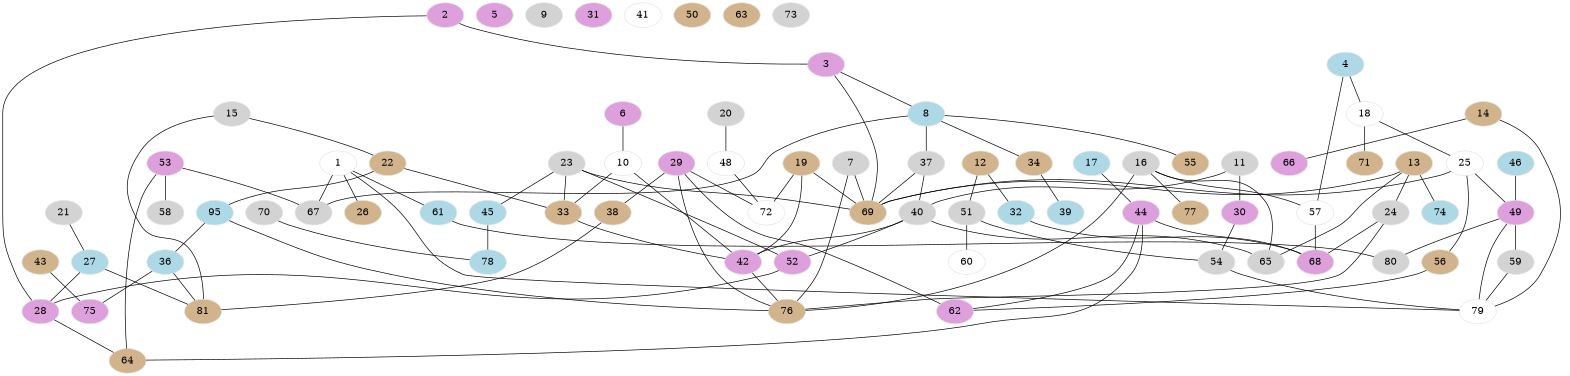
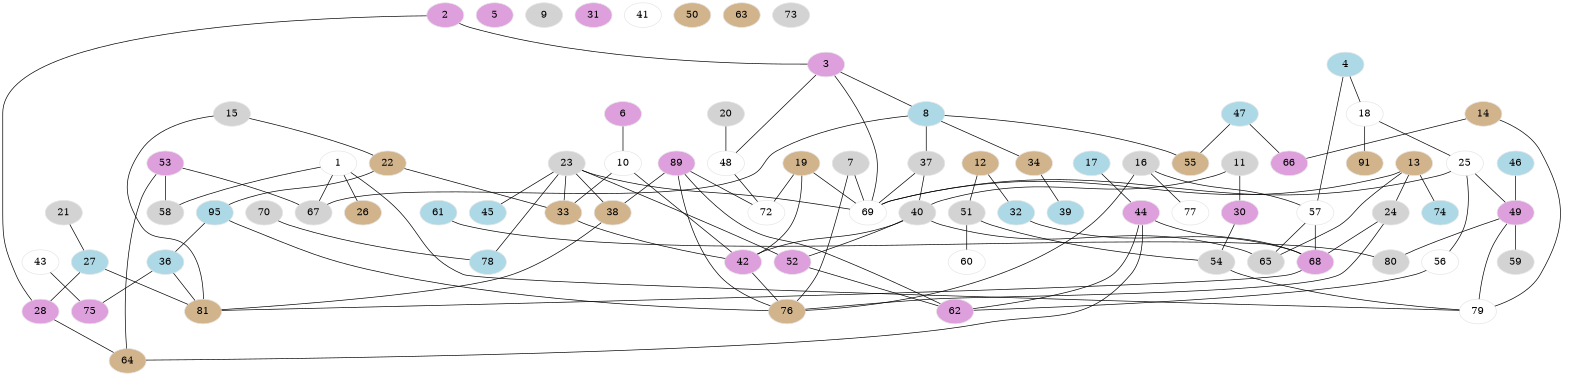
none -> (776, 114)
none -> (1240, 114)
(677, 163) -> (677, 163)
(1365, 163) -> (1365, 163)
(1234, 181) -> (1291, 237)
none -> (588, 186)
(388, 188) -> (253, 182)
(868, 213) -> (868, 213)
(1190, 213) -> (1190, 213)
(488, 237) -> (527, 213)
(40, 262) -> (40, 262)
(1440, 262) -> (1440, 262)
(416, 287) -> (874, 287)
(1497, 287) -> none
none -> (762, 297)
